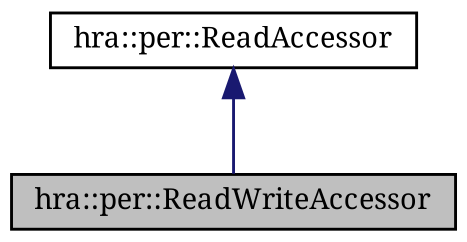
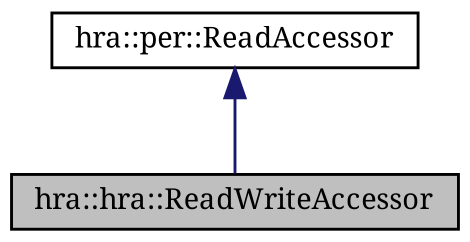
(234, 202) -> (235, 202)
